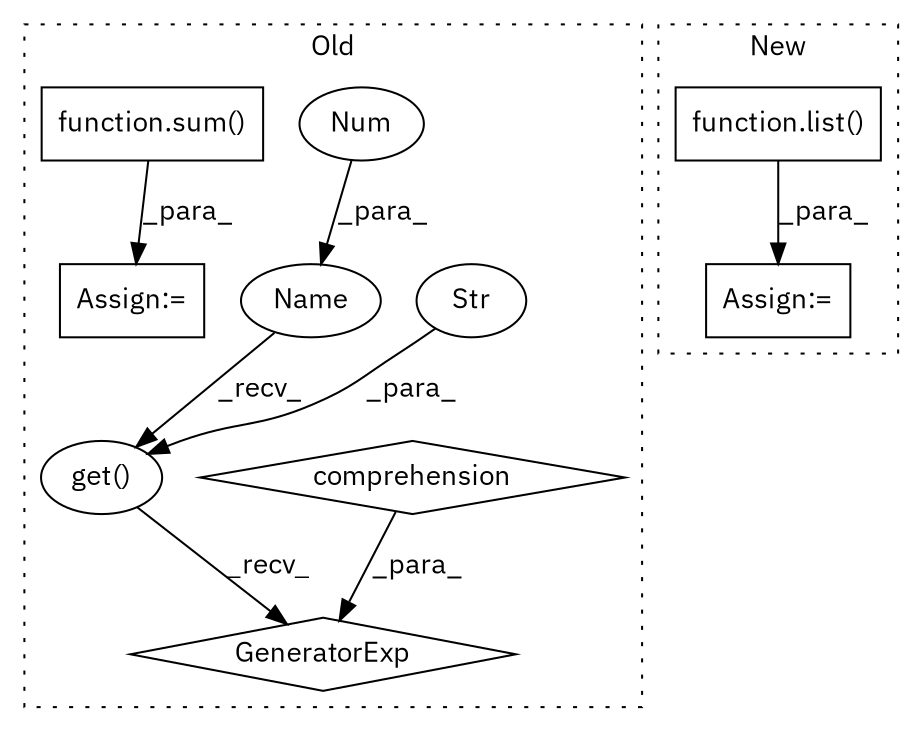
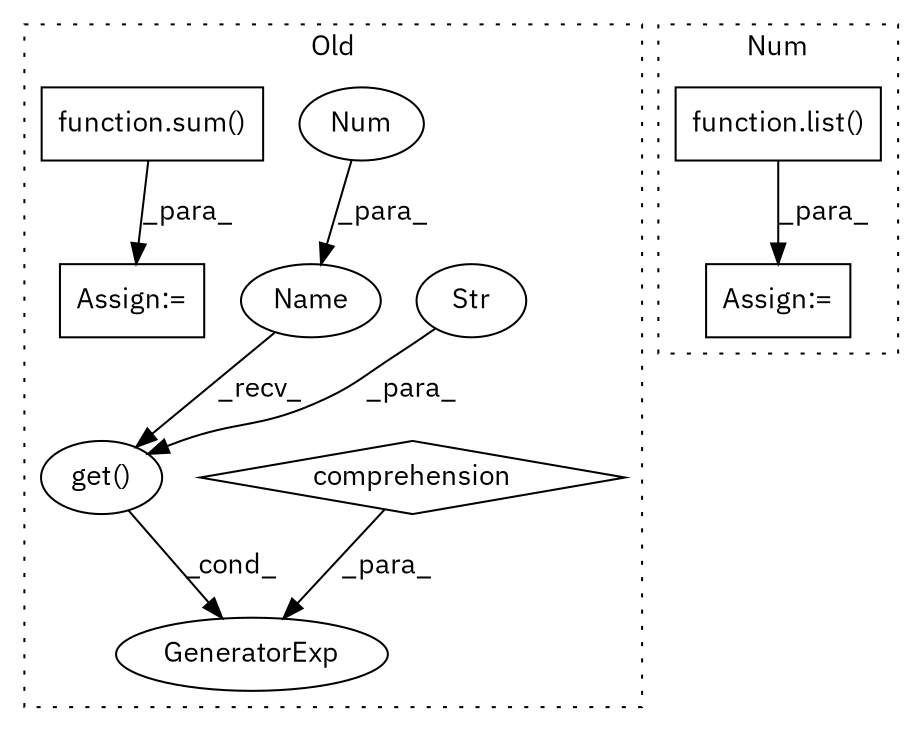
(778, 48) -> (778, 48)
(269, 566) -> (232, 566)
(323, 654) -> (252, 654)
